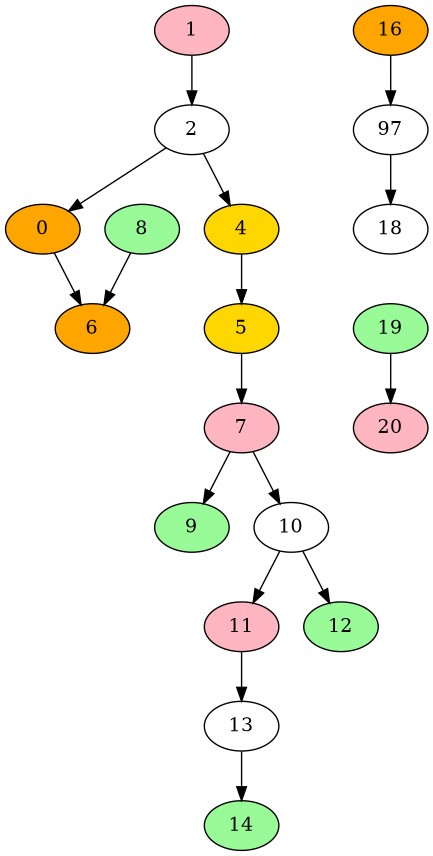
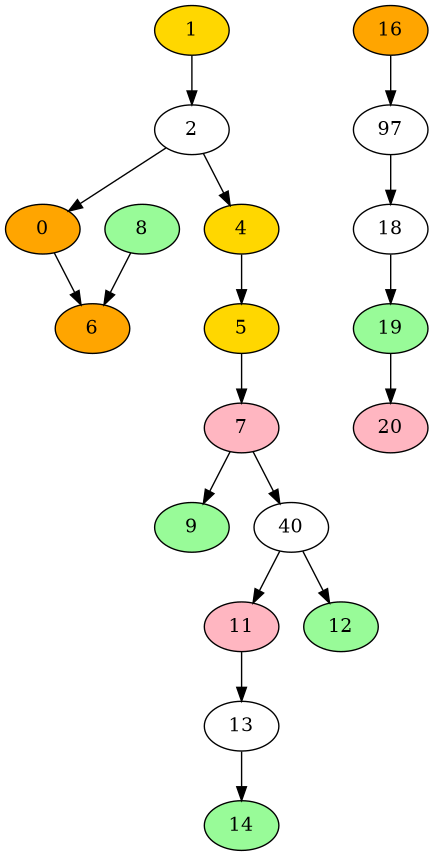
(192, 30) -> (192, 30)
none -> (391, 272)
(291, 527) -> (291, 527)
